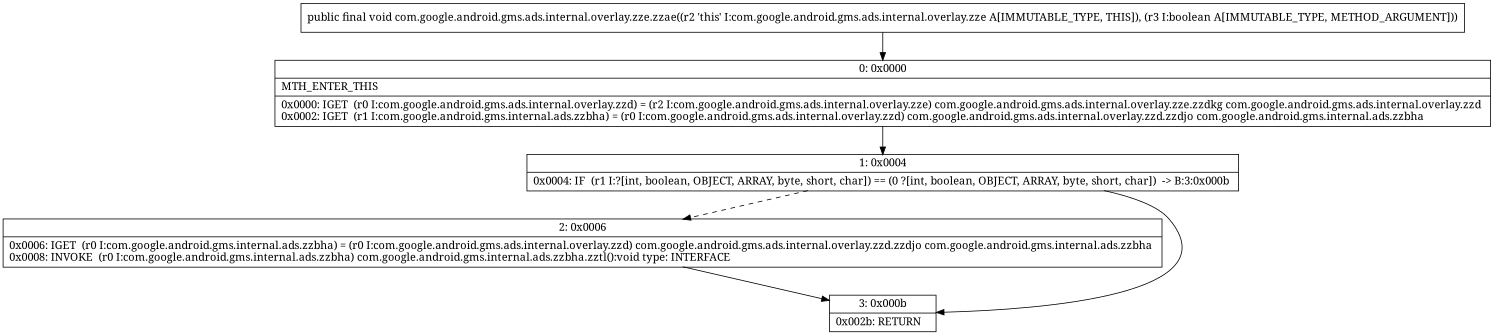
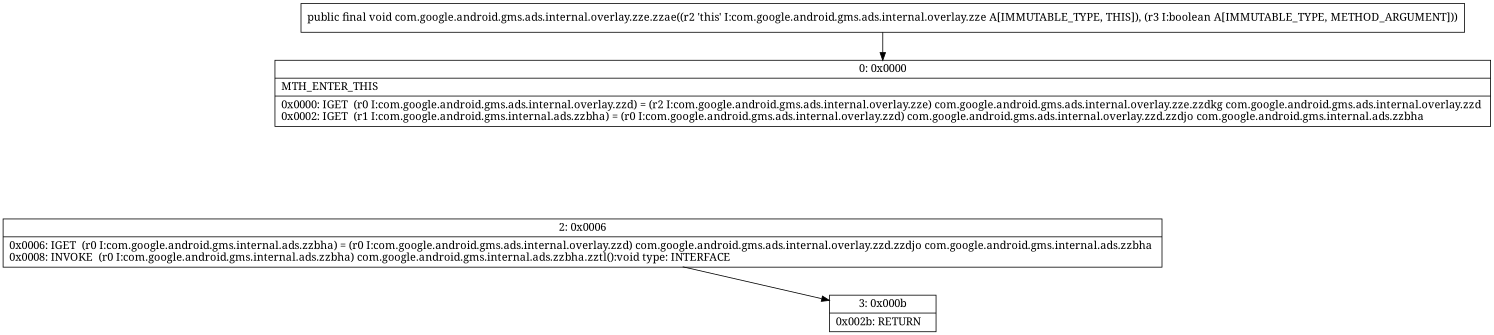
(883, 173) -> none
